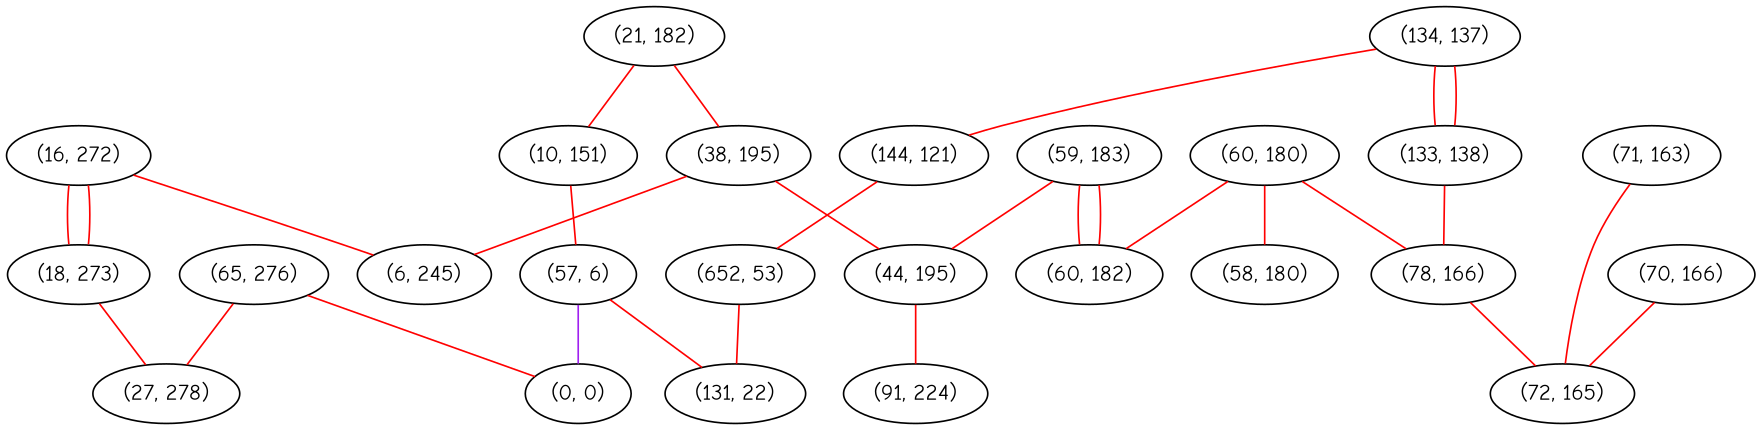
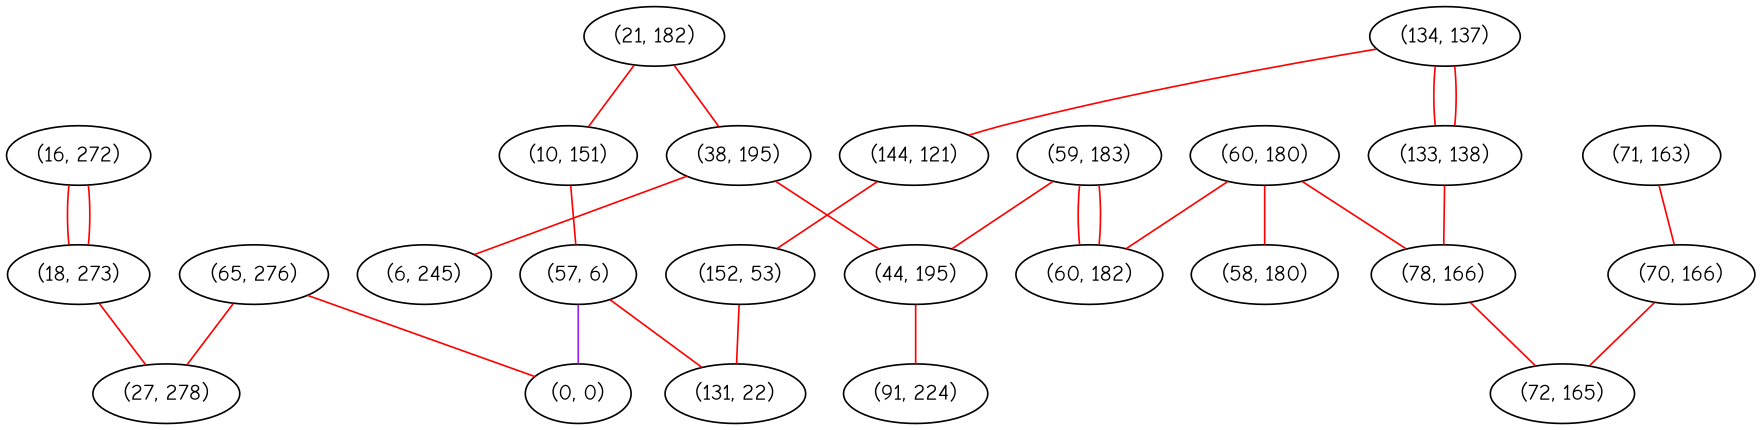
(254, 215) -> none
(1585, 269) -> (1667, 215)
(740, 275) -> (740, 275)
